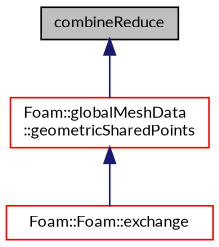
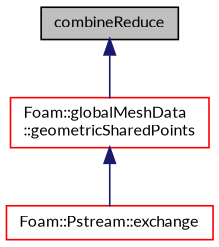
(110, 223) -> (110, 223)
